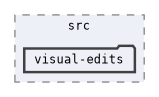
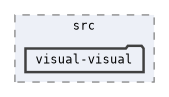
(80, 60) -> (85, 60)
